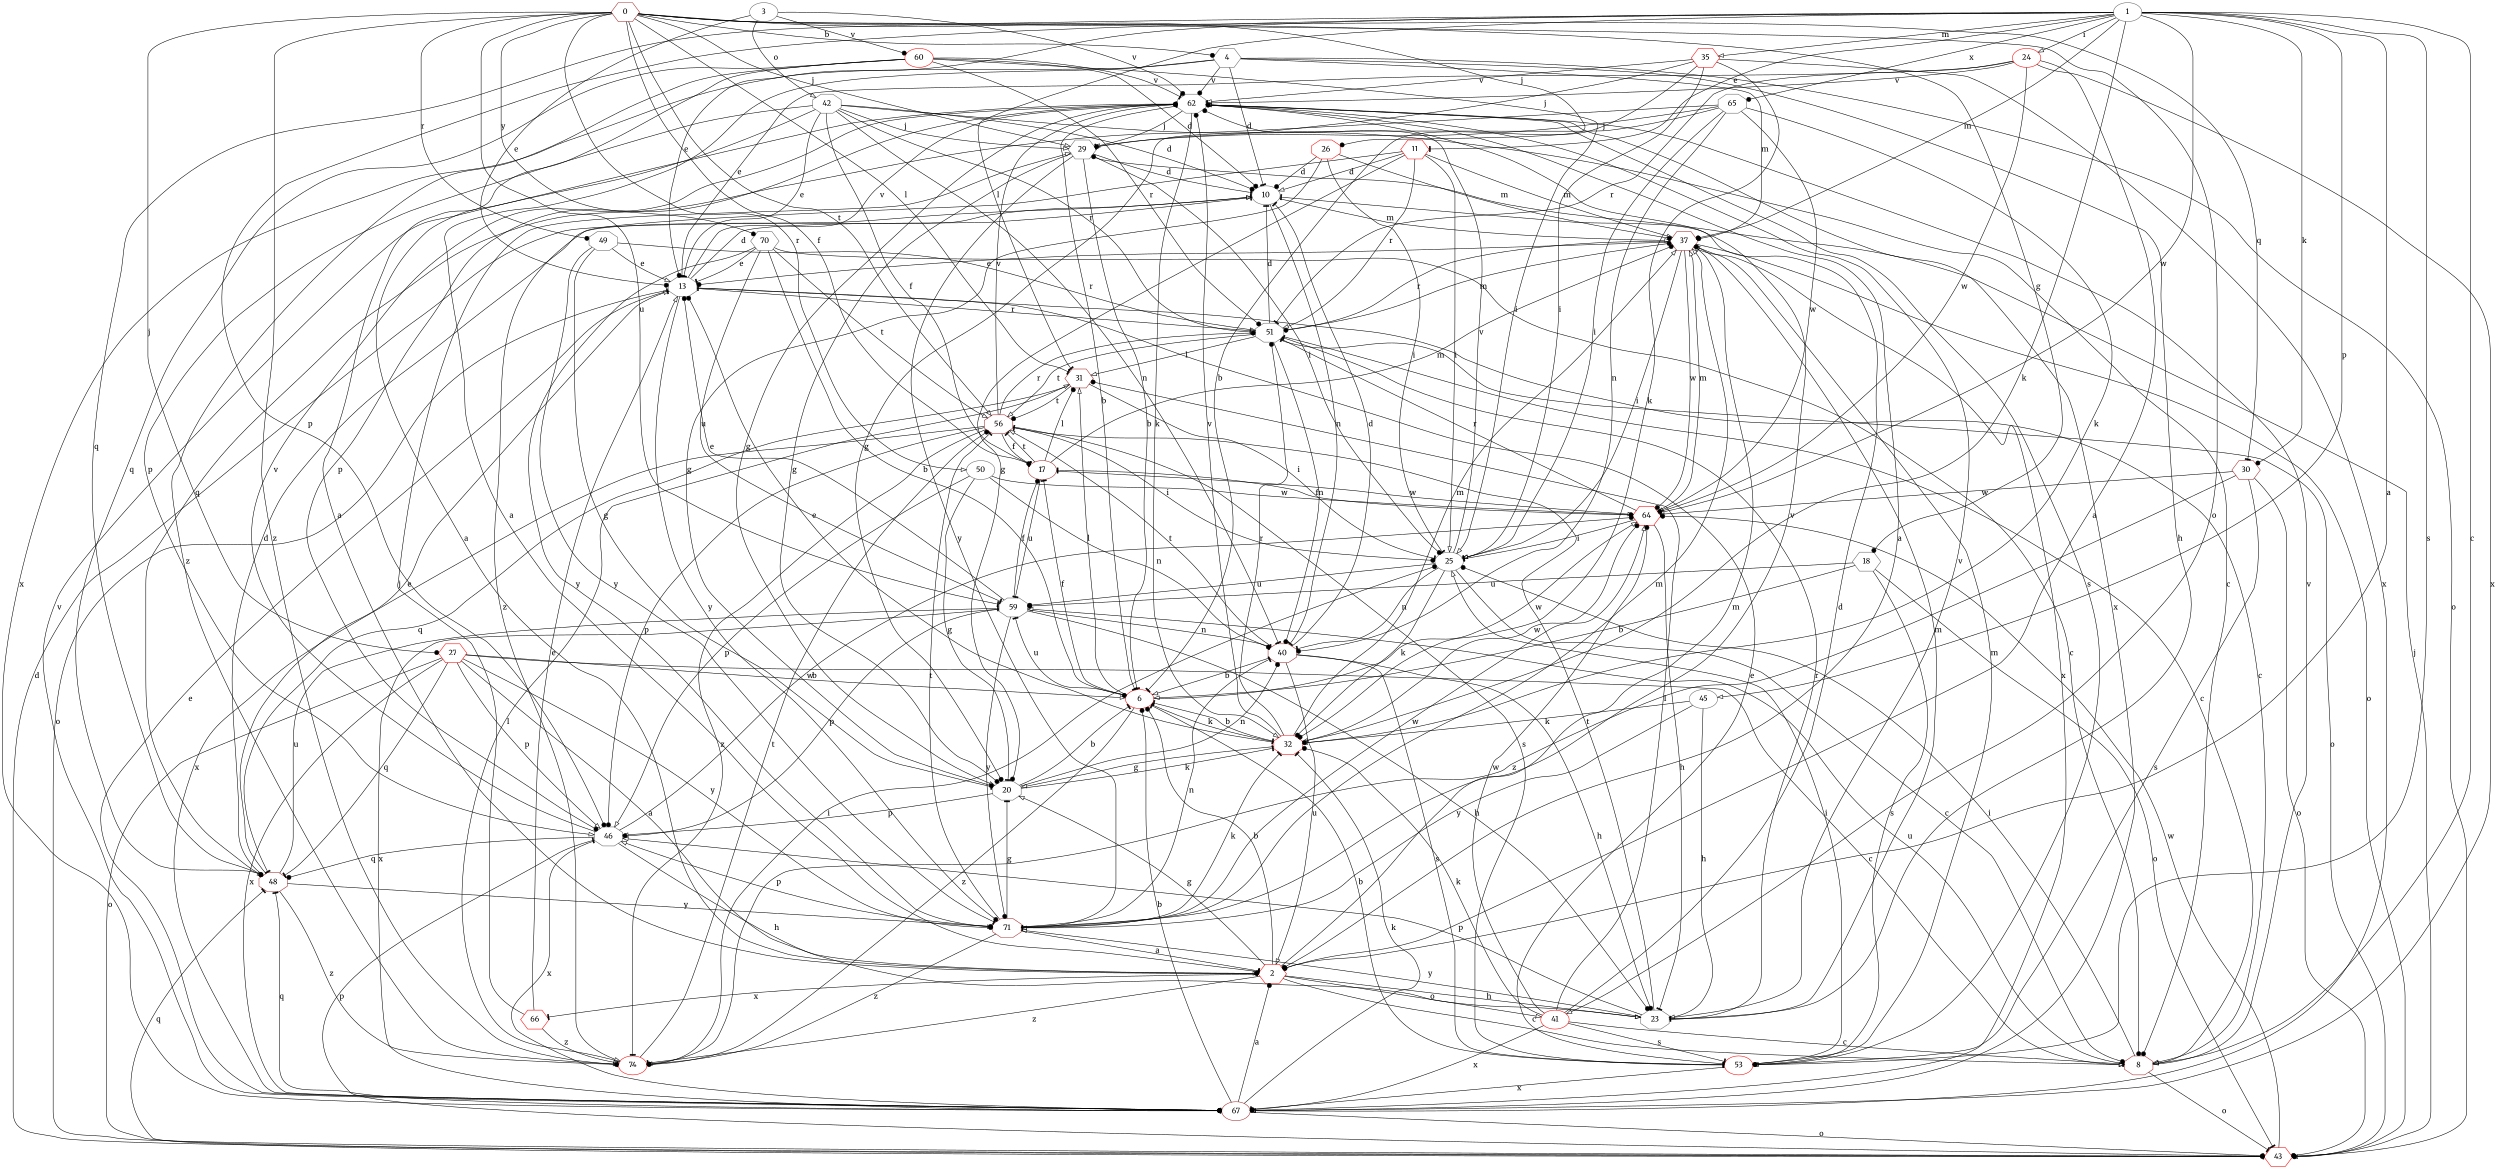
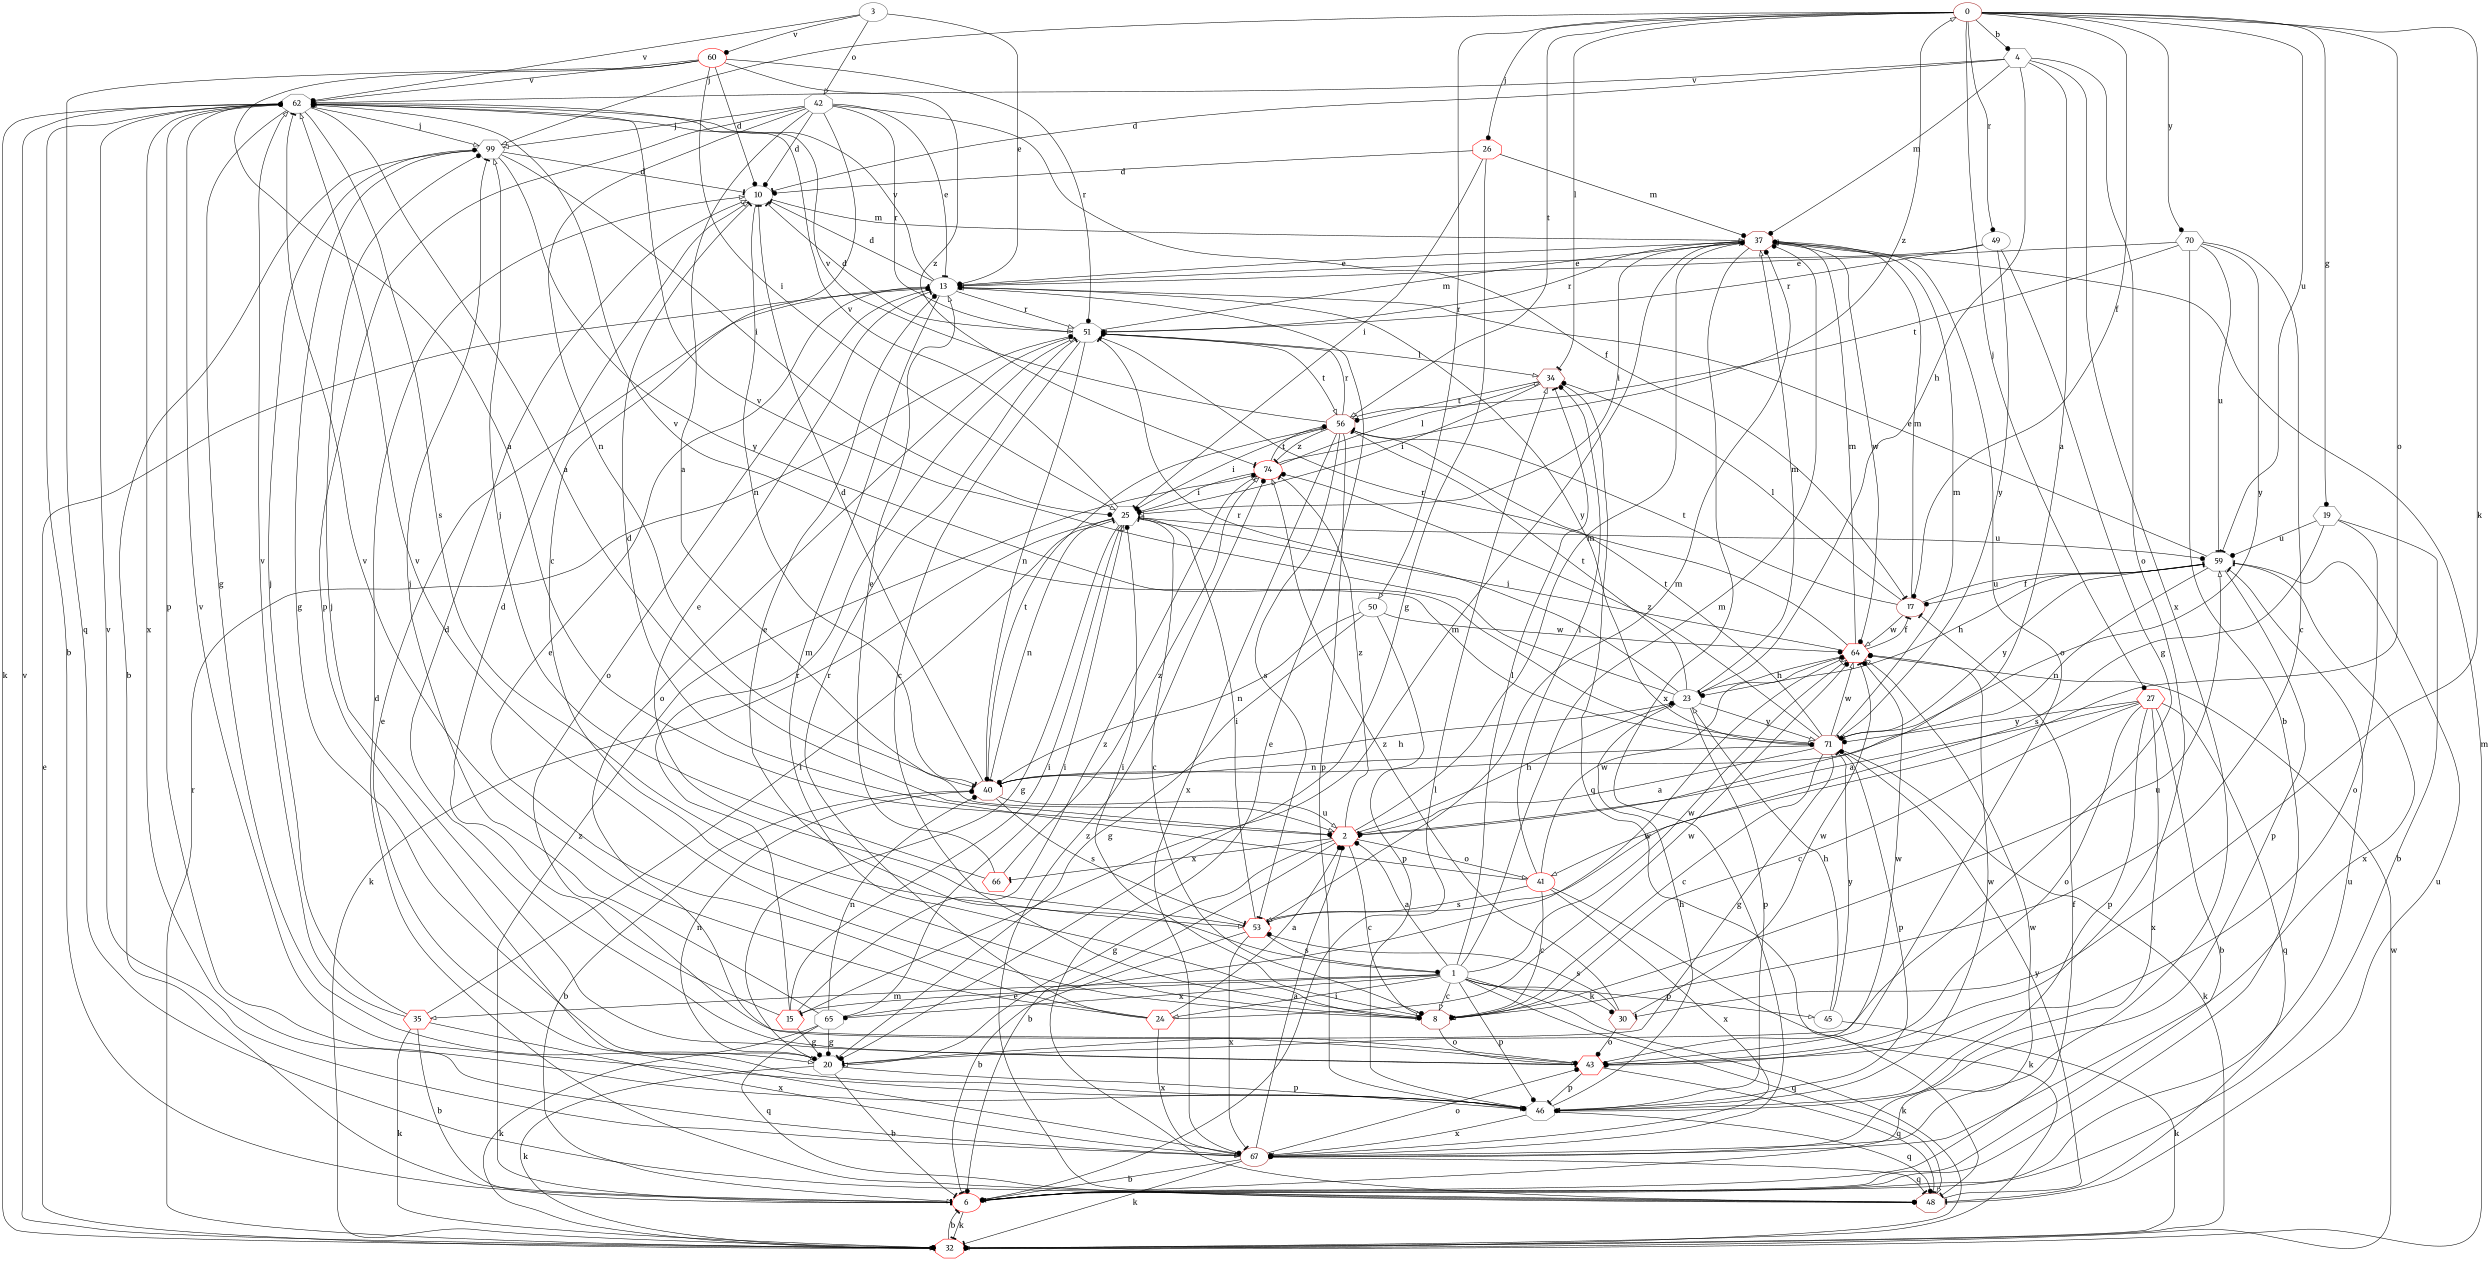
(625, 12) -> (1968, 12)
(2027, 58) -> (1160, 1020)
(1082, 149) -> (491, 149)
(1415, 149) -> (790, 1020)
(603, 241) -> (1996, 241)
(1684, 241) -> (1759, 241)
(2259, 241) -> (2480, 516)
(683, 287) -> (944, 287)
(1079, 378) -> (1551, 378)
(1012, 451) -> none
(262, 466) -> (1705, 377)
(1971, 510) -> (942, 850)
(1449, 562) -> (1125, 516)
(1867, 562) -> (2327, 516)
(2260, 676) -> (809, 653)
(2424, 677) -> (1348, 963)
(1149, 761) -> (959, 827)
none -> (1649, 899)
(1655, 1020) -> (1687, 699)
(1739, 1065) -> (1257, 928)
(748, 1093) -> (1401, 1140)
